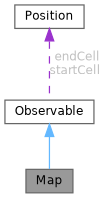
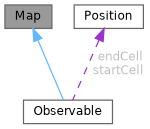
(49, 153) -> (51, 70)
